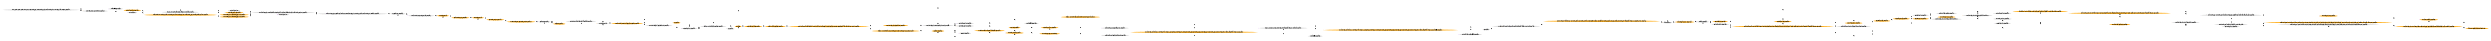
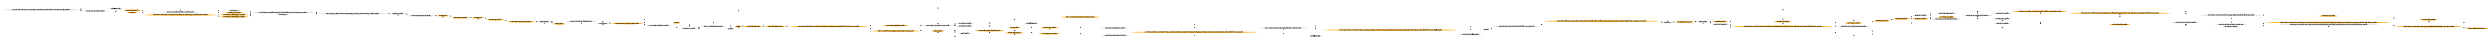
(132, 13) -> (132, 13)
